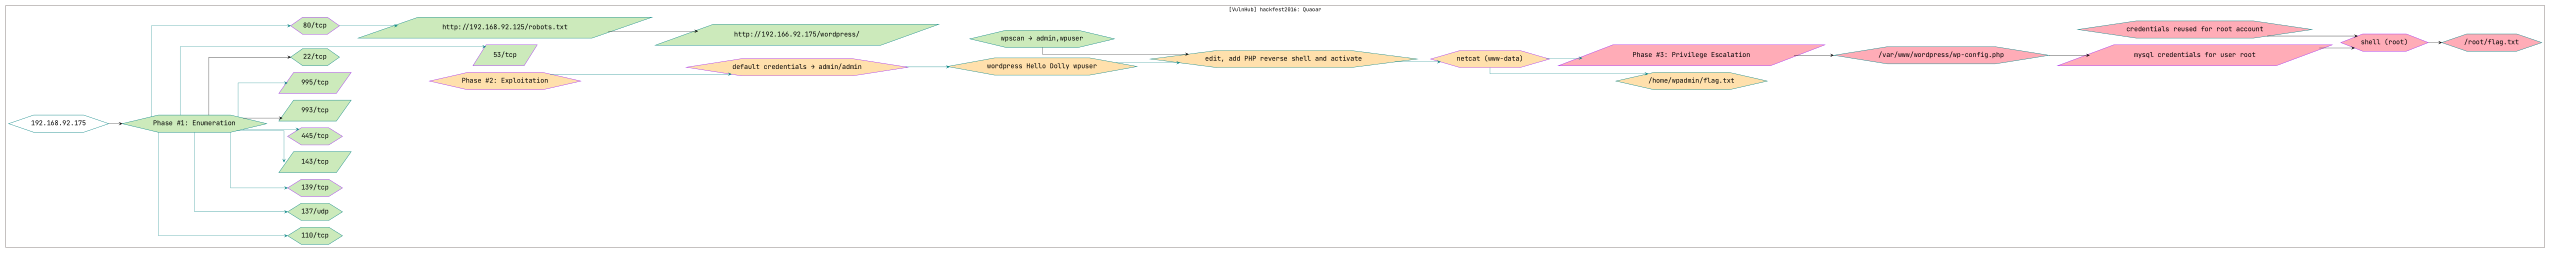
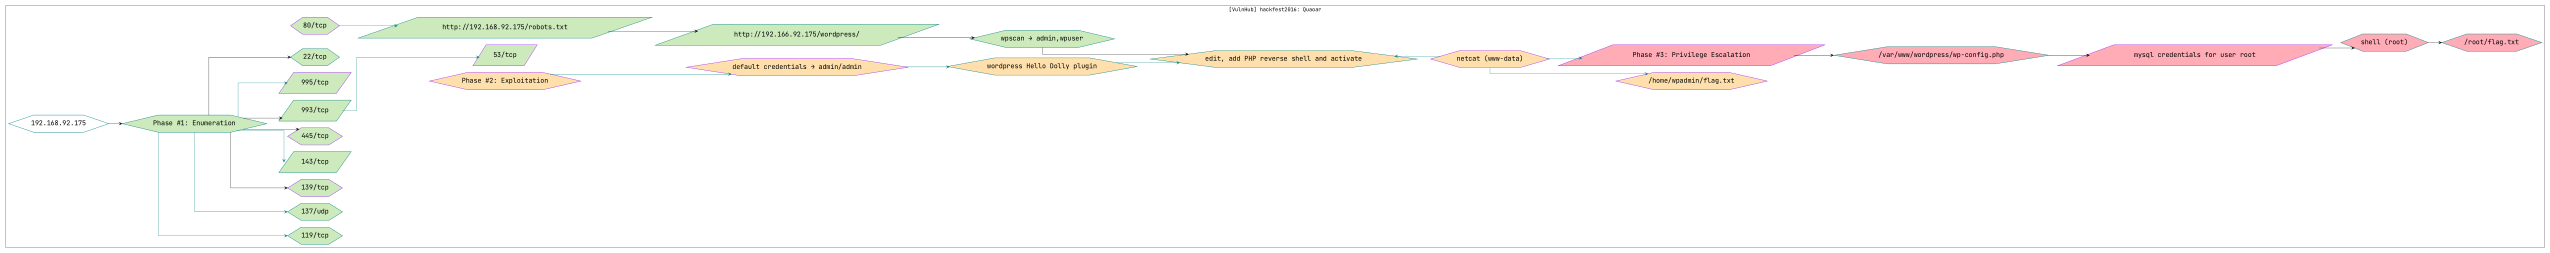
(174, 26) -> none
(505, 28) -> (505, 28)
(2195, 30) -> none
none -> (935, 38)
(2384, 43) -> (2384, 43)
(297, 47) -> (383, 57)
(1416, 62) -> (1419, 56)
(1042, 67) -> (1042, 67)
(1692, 81) -> (1692, 81)
(270, 129) -> (270, 129)
(231, 187) -> (231, 187)
(315, 236) -> (315, 236)
